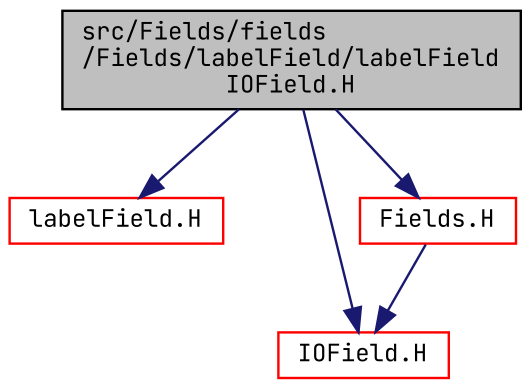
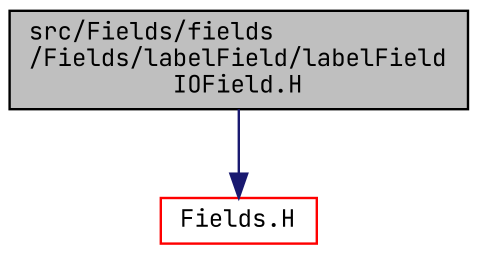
(116, 221) -> none
(364, 355) -> none
